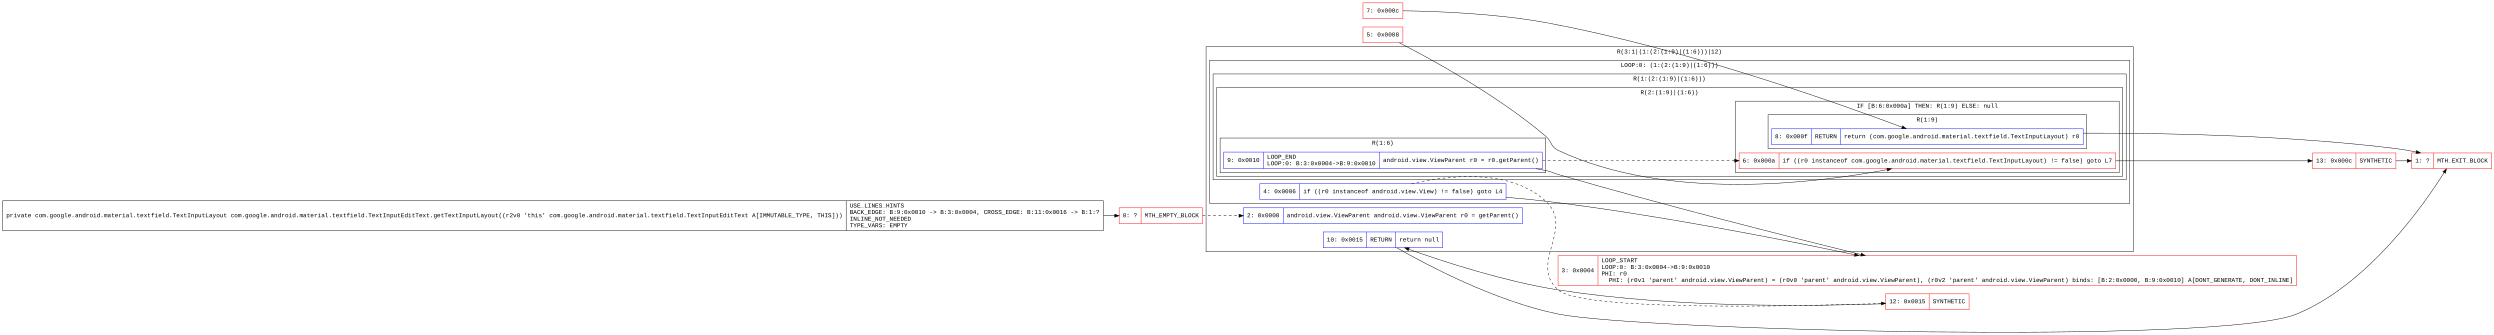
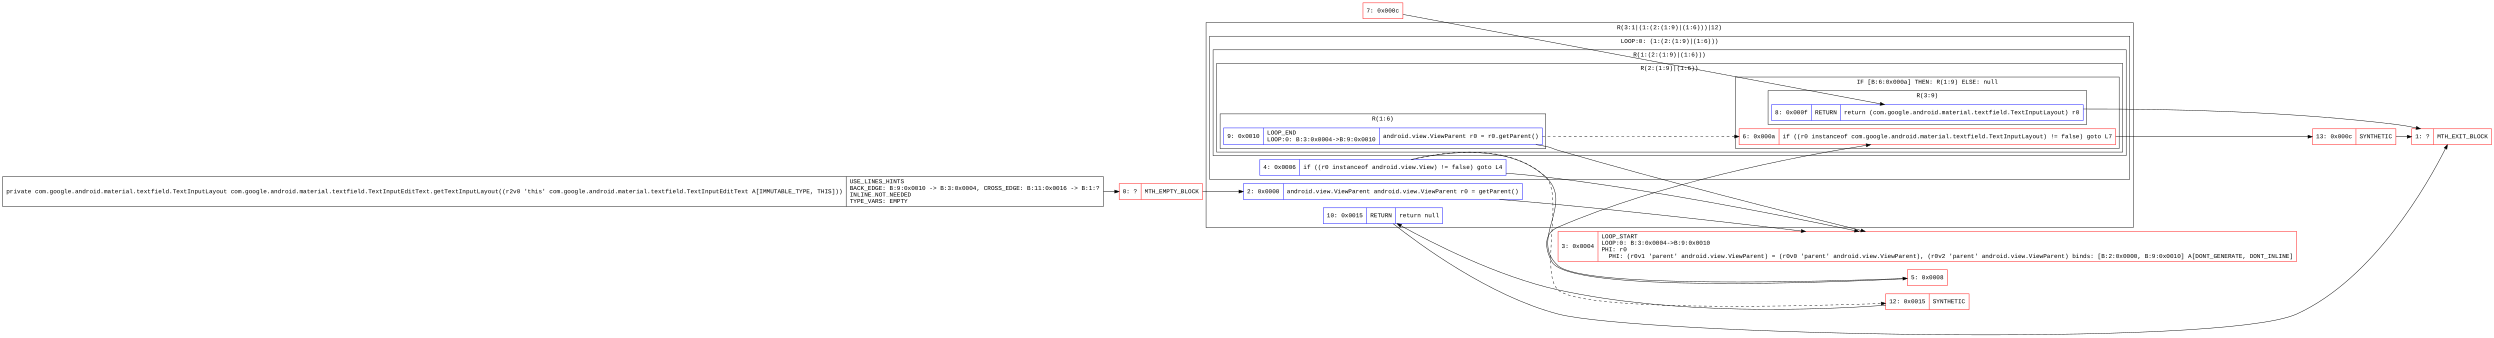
(1927, 120) -> (1927, 96)
none -> (1555, 194)
none -> (1650, 214)
(1221, 216) -> (1221, 192)
